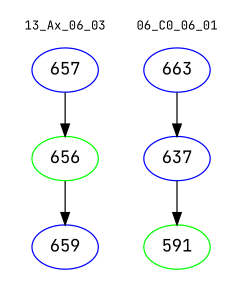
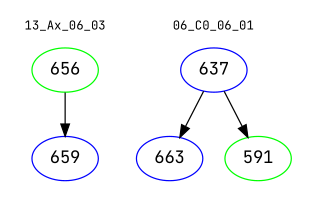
(65, 70) -> none
(177, 108) -> (195, 109)
